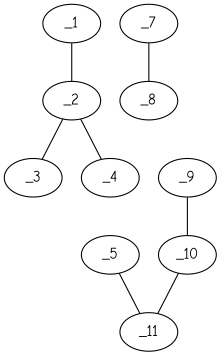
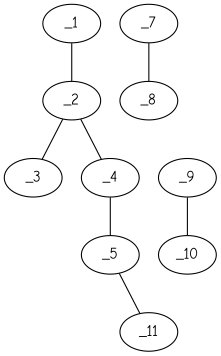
none -> (110, 216)
(168, 293) -> none
